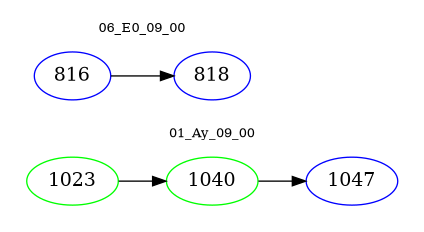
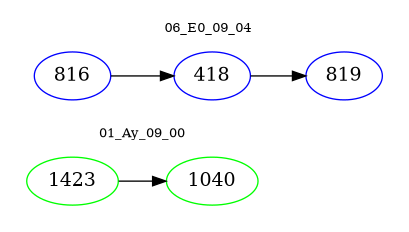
(142, 29) -> (208, 29)
(212, 76) -> (212, 76)
none -> (344, 76)
(73, 181) -> (73, 181)
(352, 181) -> none
